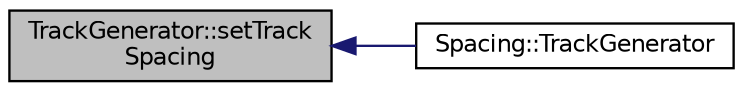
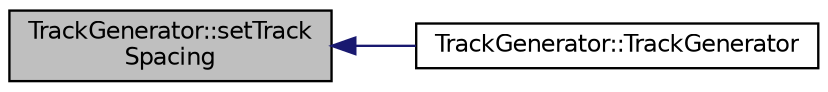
(575, 46) -> (617, 46)
